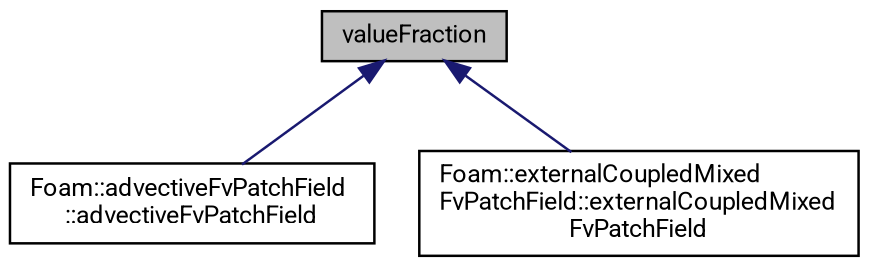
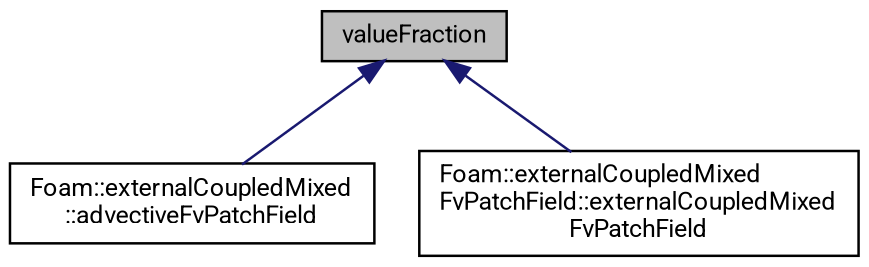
(192, 203) -> (192, 203)
